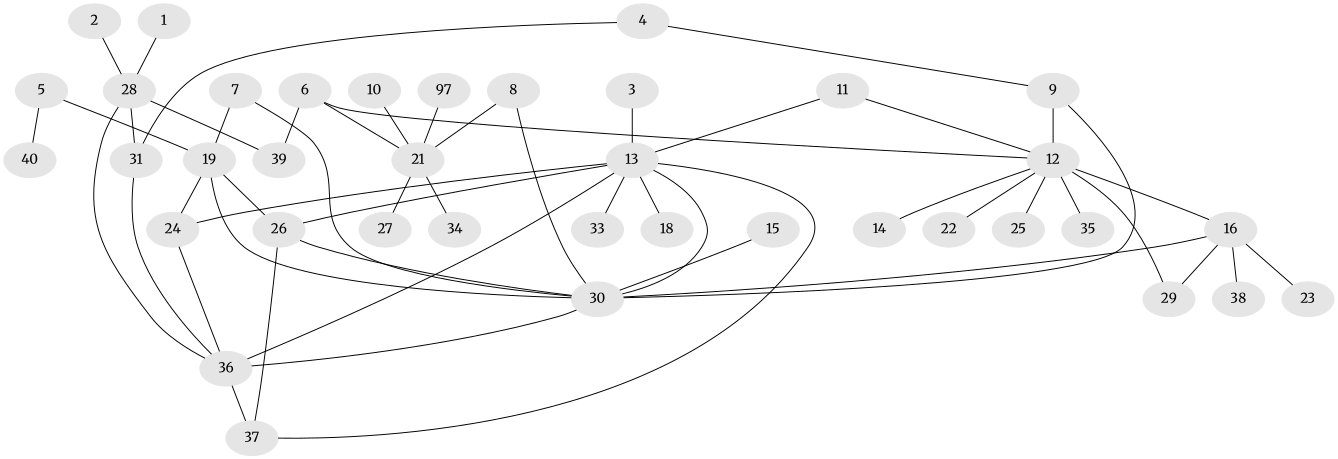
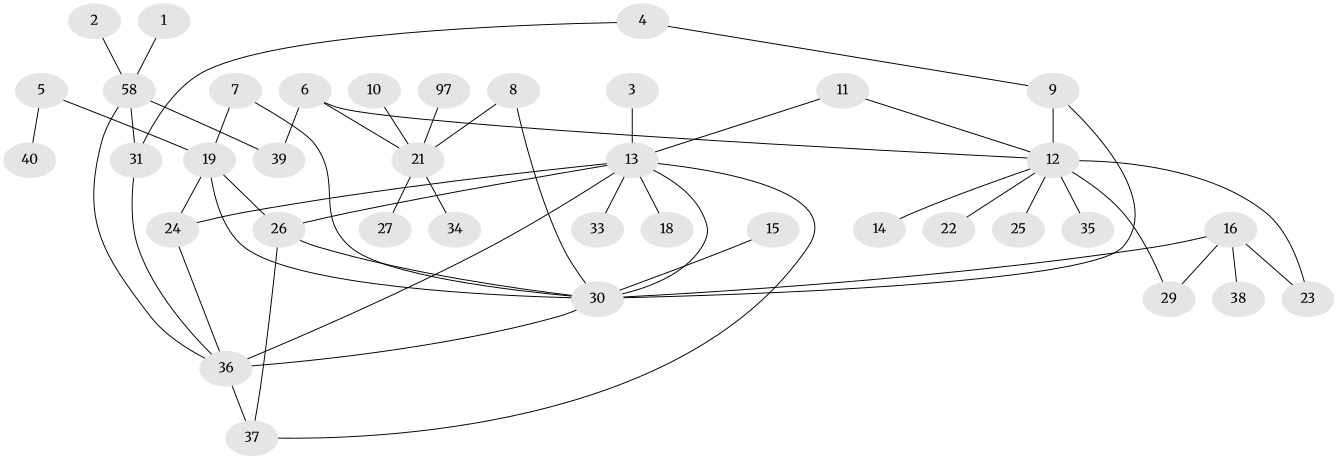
(129, 91) -> (129, 91)
(1143, 194) -> (1215, 184)
